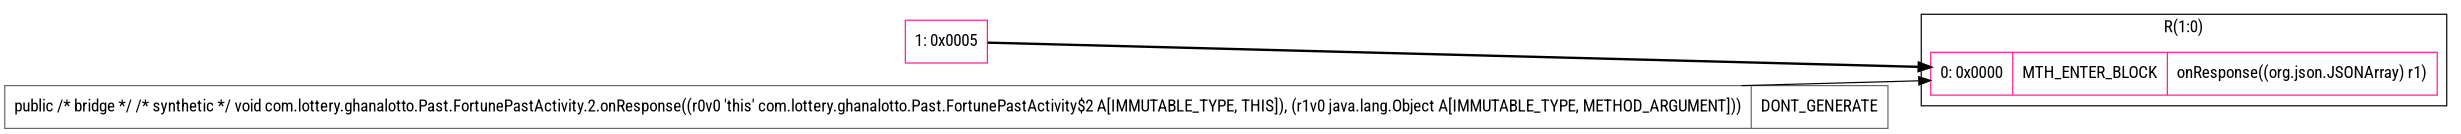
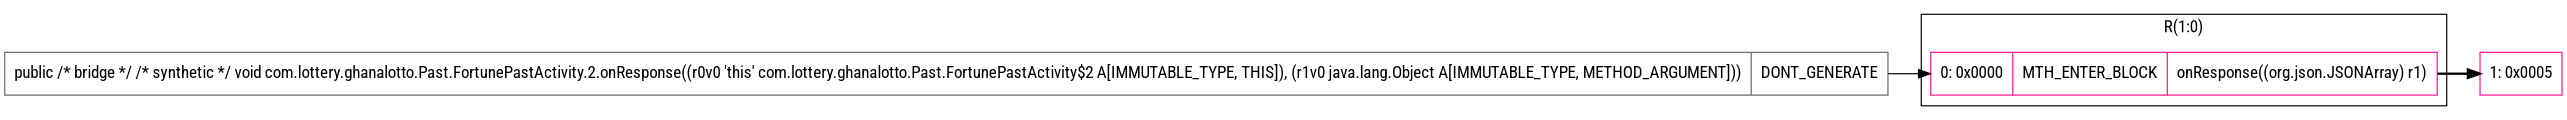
(1453, 55) -> (2454, 74)
